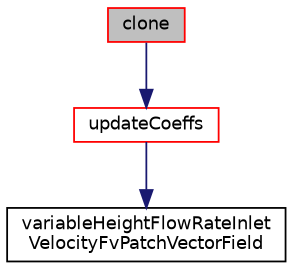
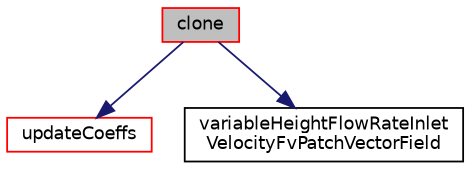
(146, 166) -> (250, 69)
